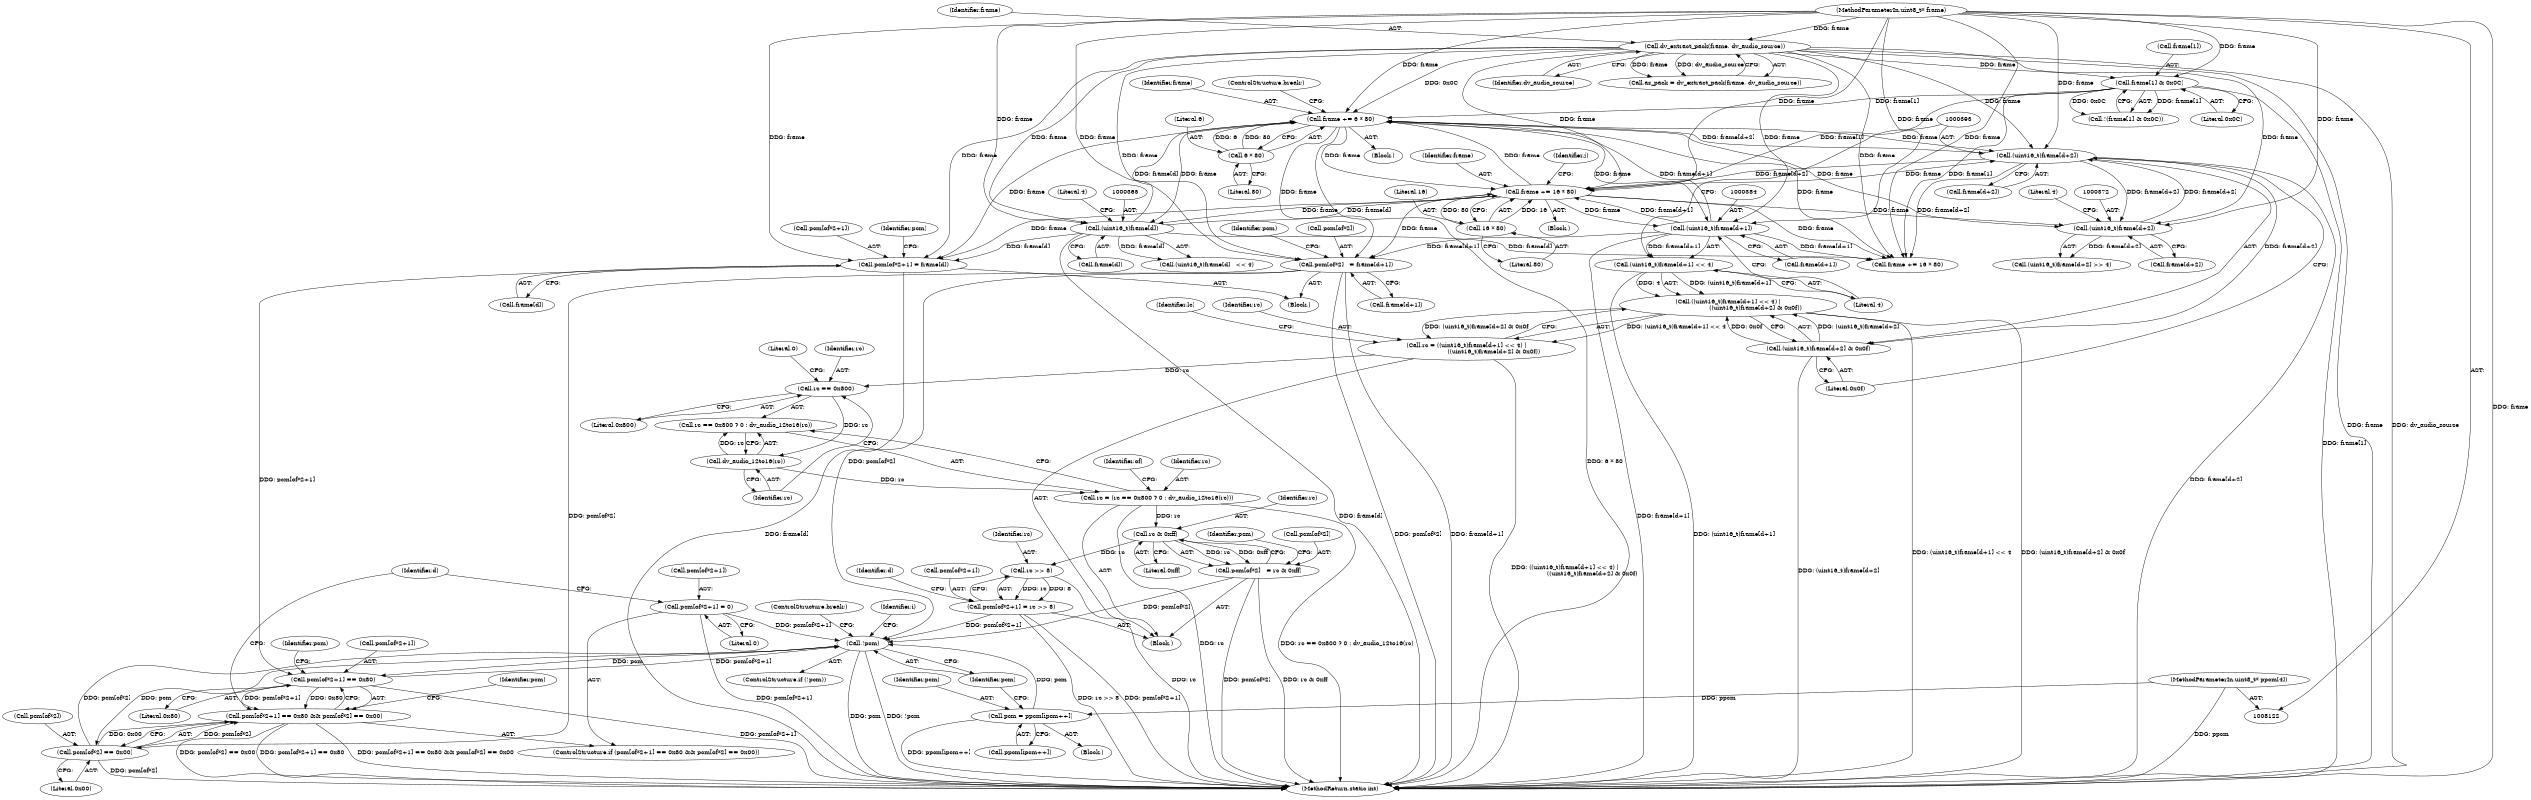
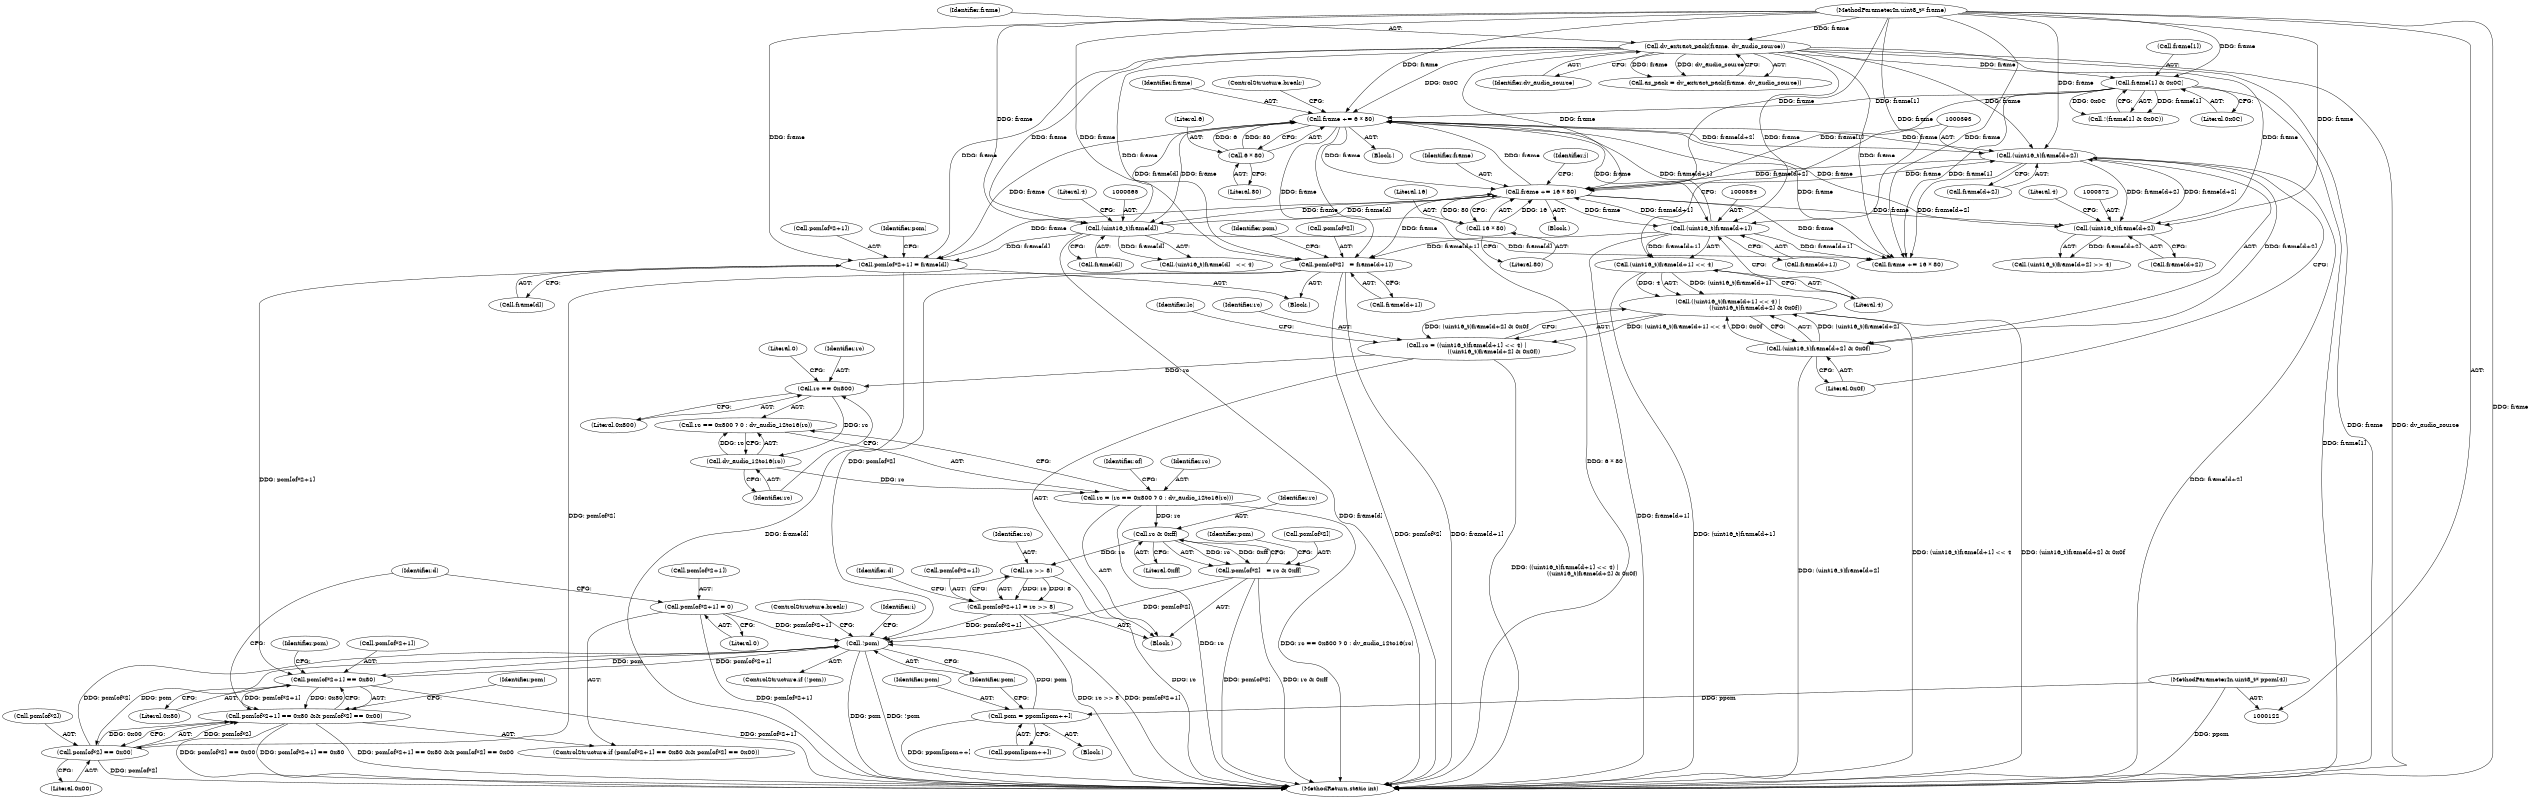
(2266, 716) -> (2266, 716)
